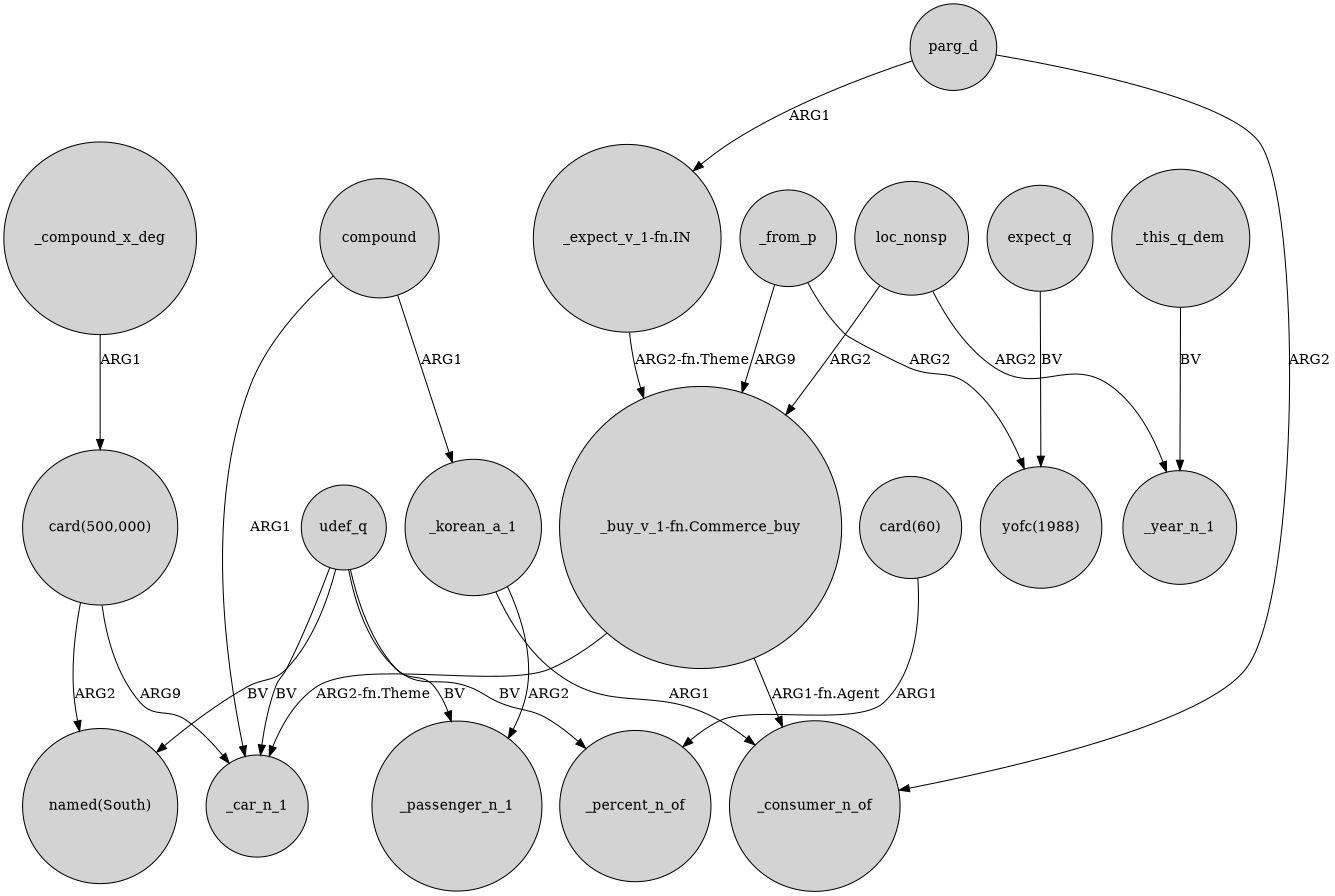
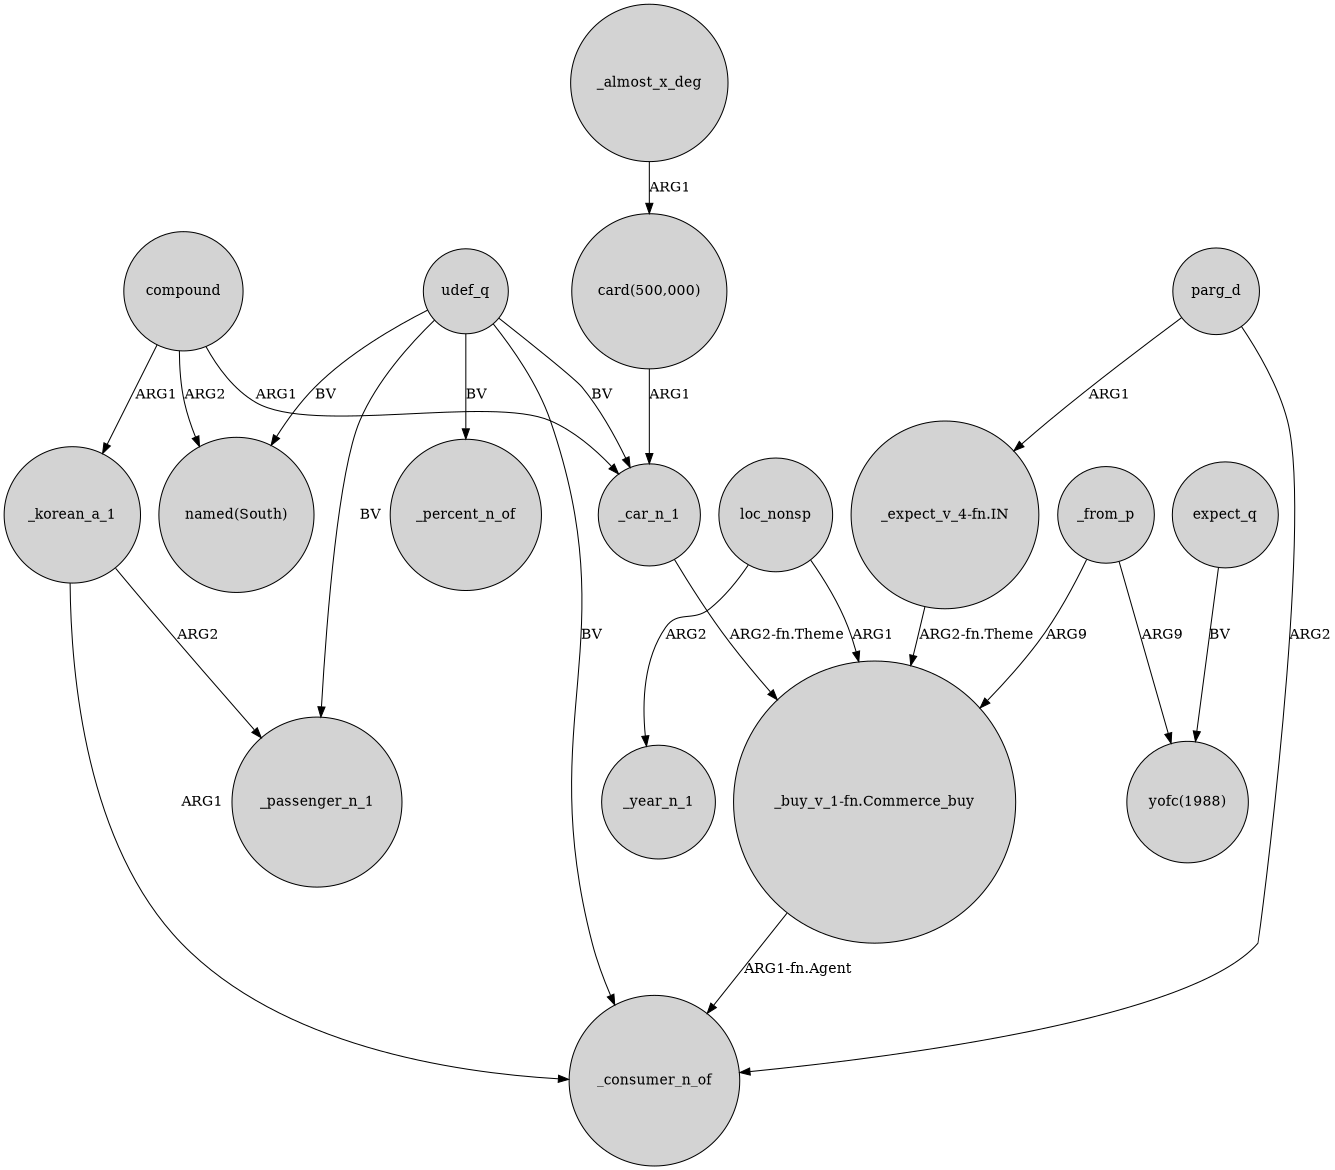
(100, 238) -> (649, 83)
(627, 238) -> (945, 515)
(1181, 238) -> none
(851, 360) -> (873, 635)
(930, 360) -> (1163, 635)
(911, 527) -> none
none -> (580, 652)
(73, 662) -> (183, 395)
(438, 675) -> (719, 628)
(161, 695) -> (670, 395)
